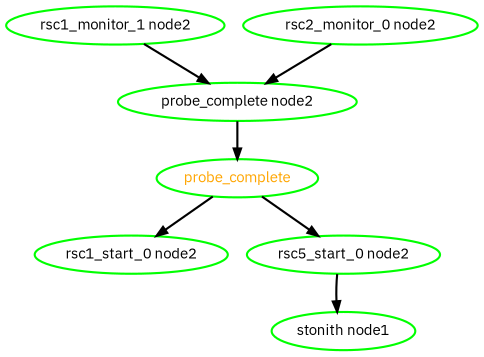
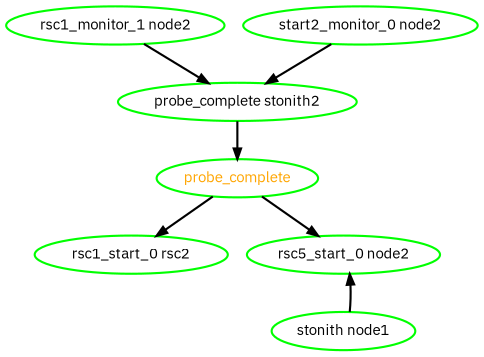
(360, 25) -> (360, 25)
(237, 102) -> (237, 102)
(131, 255) -> (131, 255)
(336, 288) -> (351, 298)
